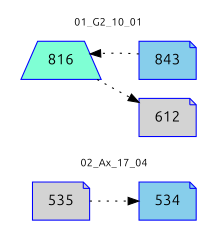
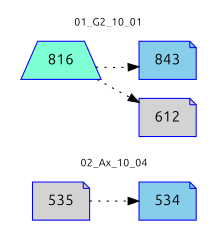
(120, 53) -> (112, 67)
(114, 164) -> (114, 164)
